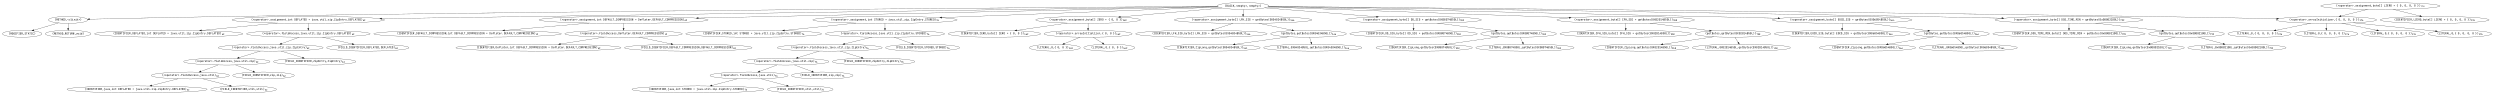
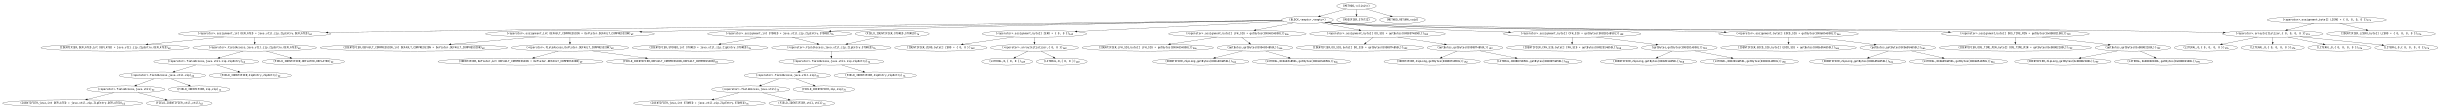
(653, 11) -> (1333, 13)
(903, 40) -> (863, 40)
